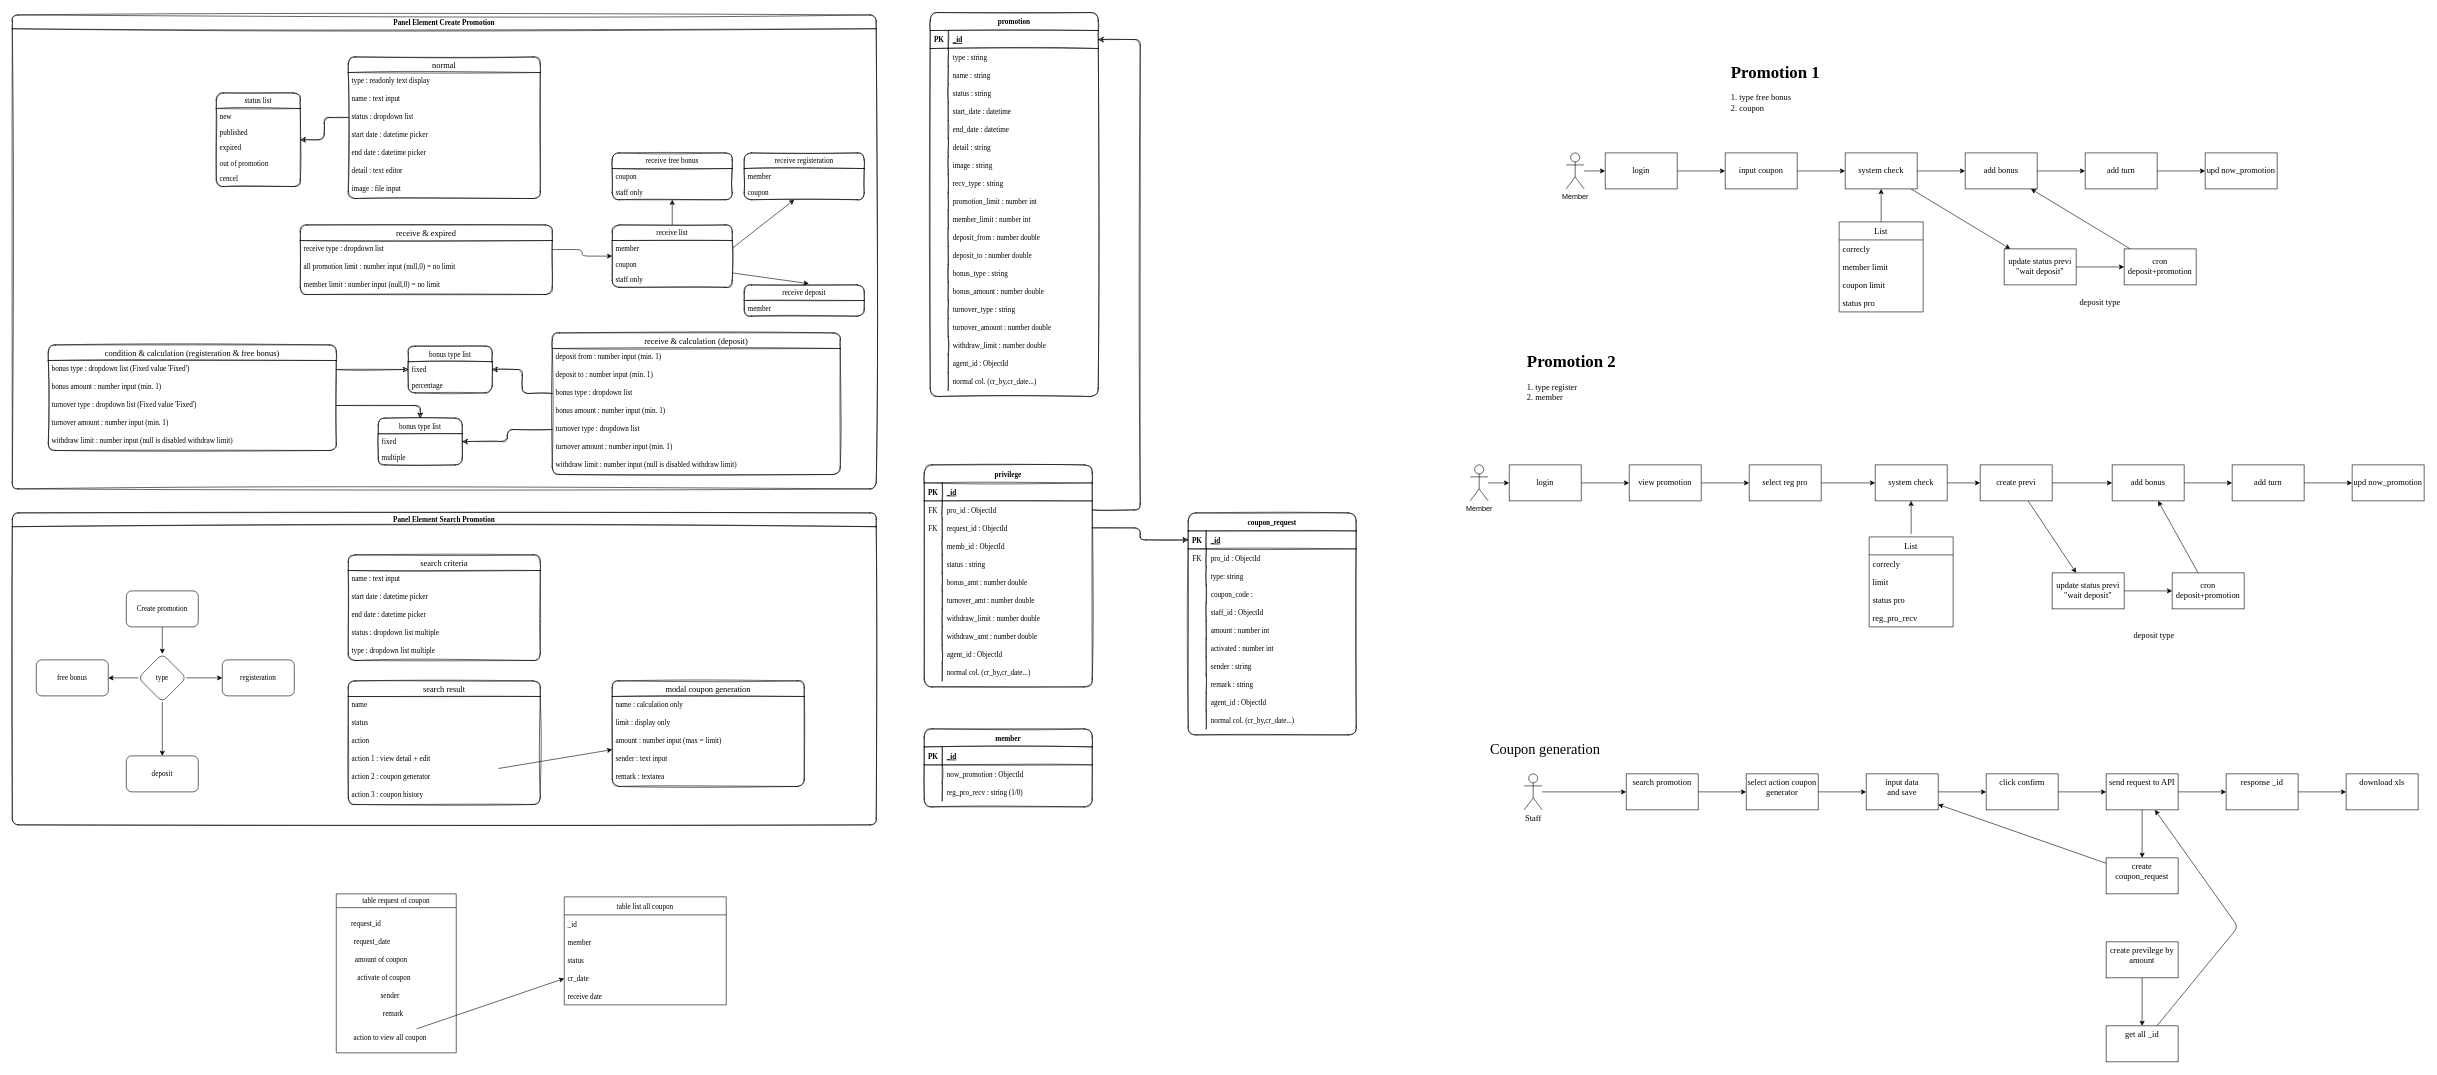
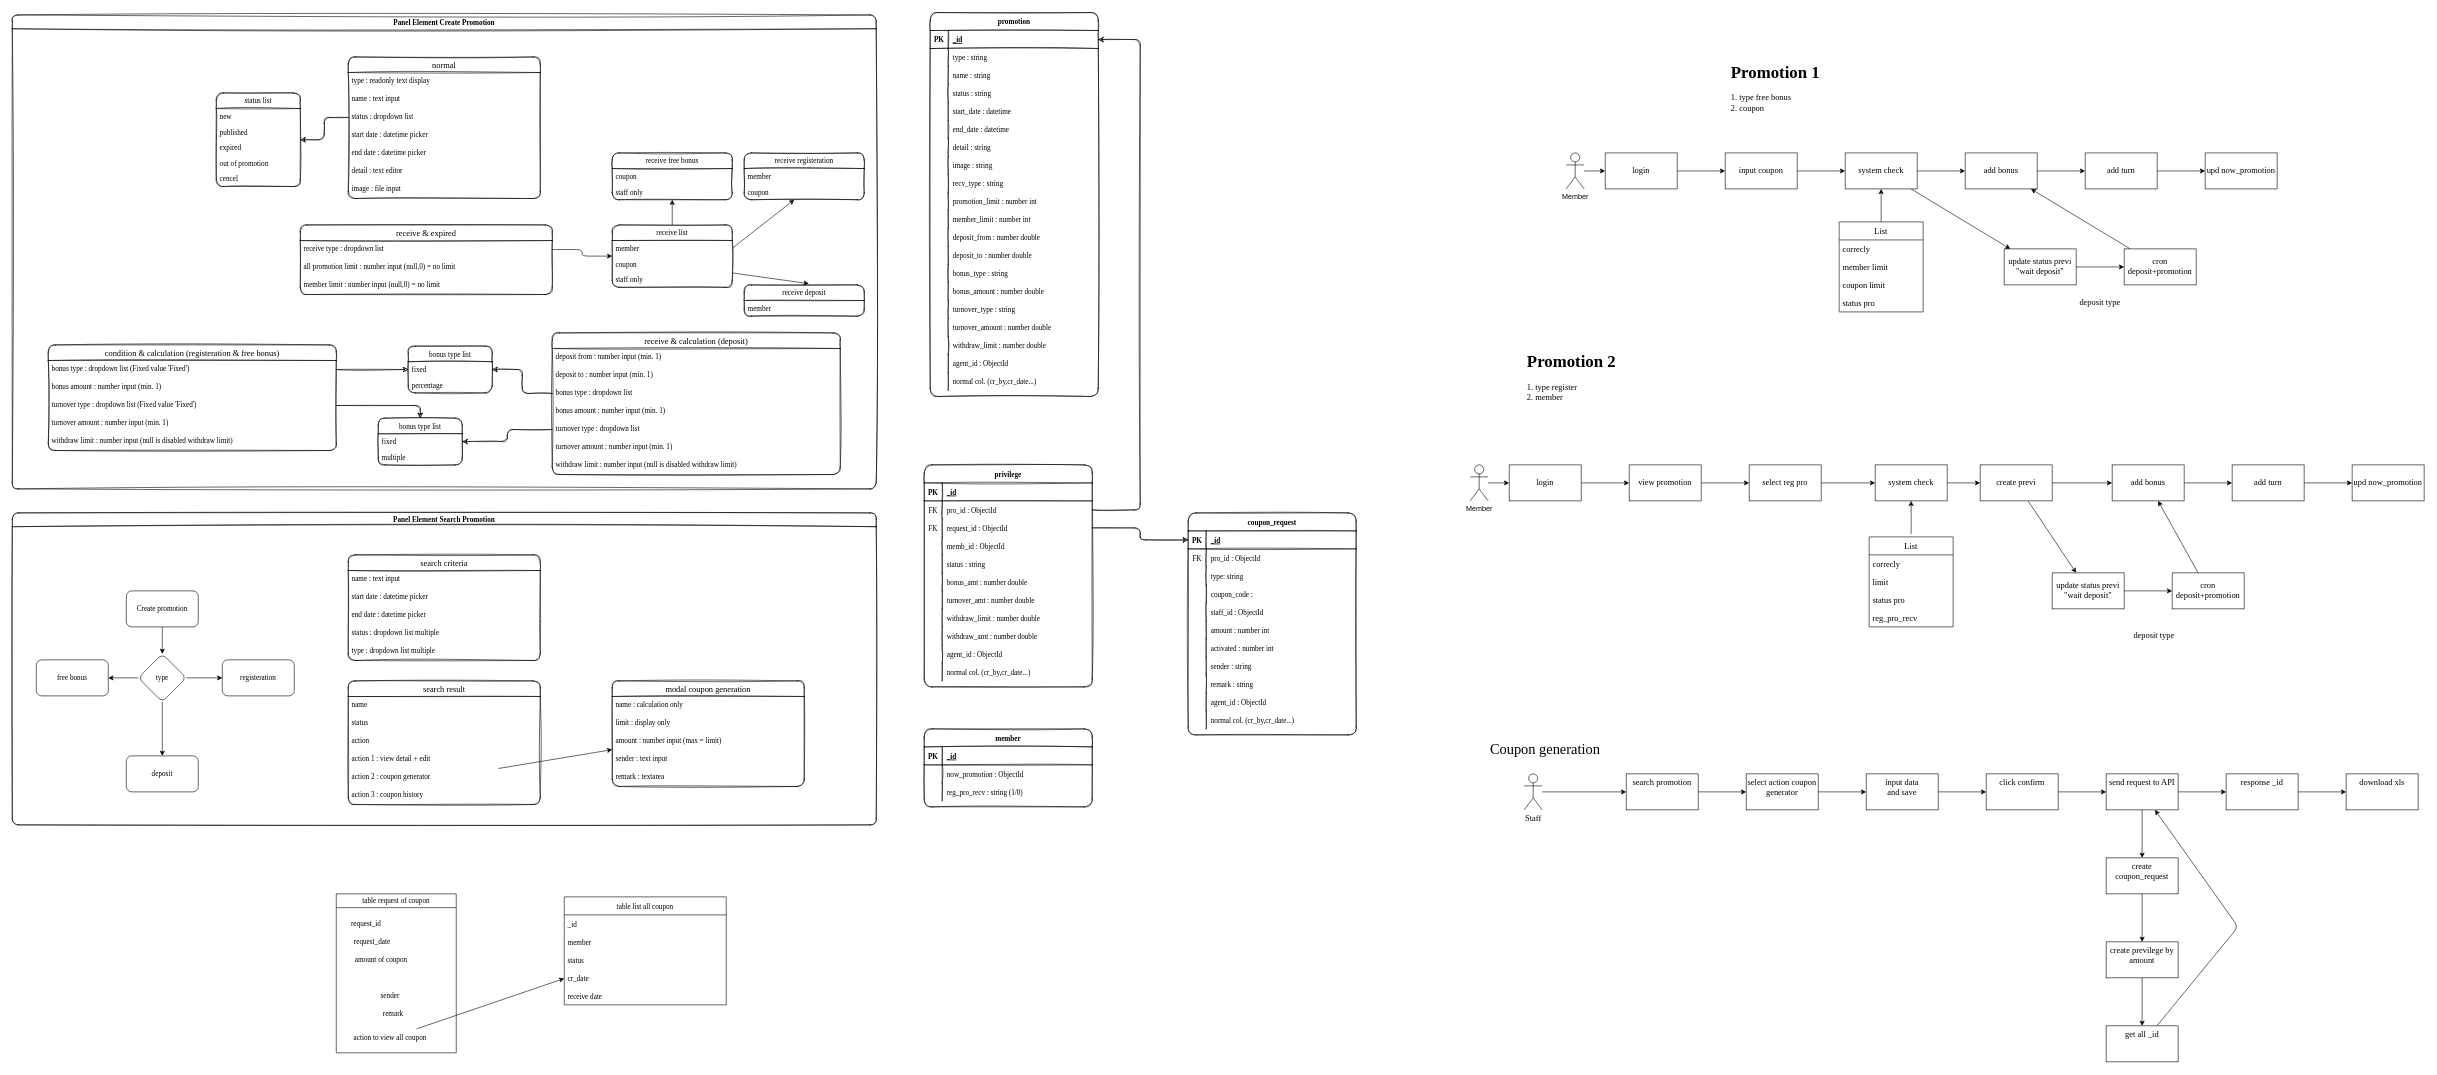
(2024, 834) -> (2142, 936)
(384, 978) -> none
